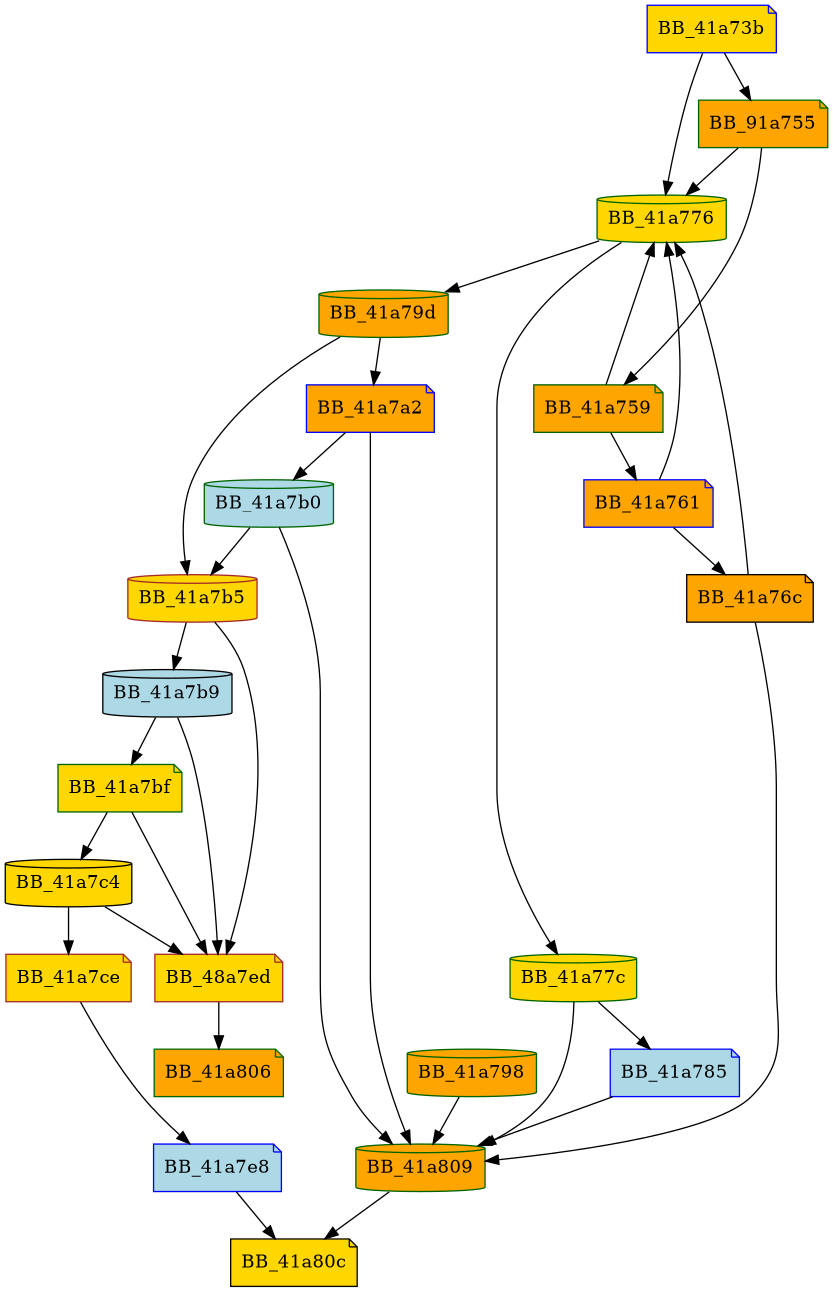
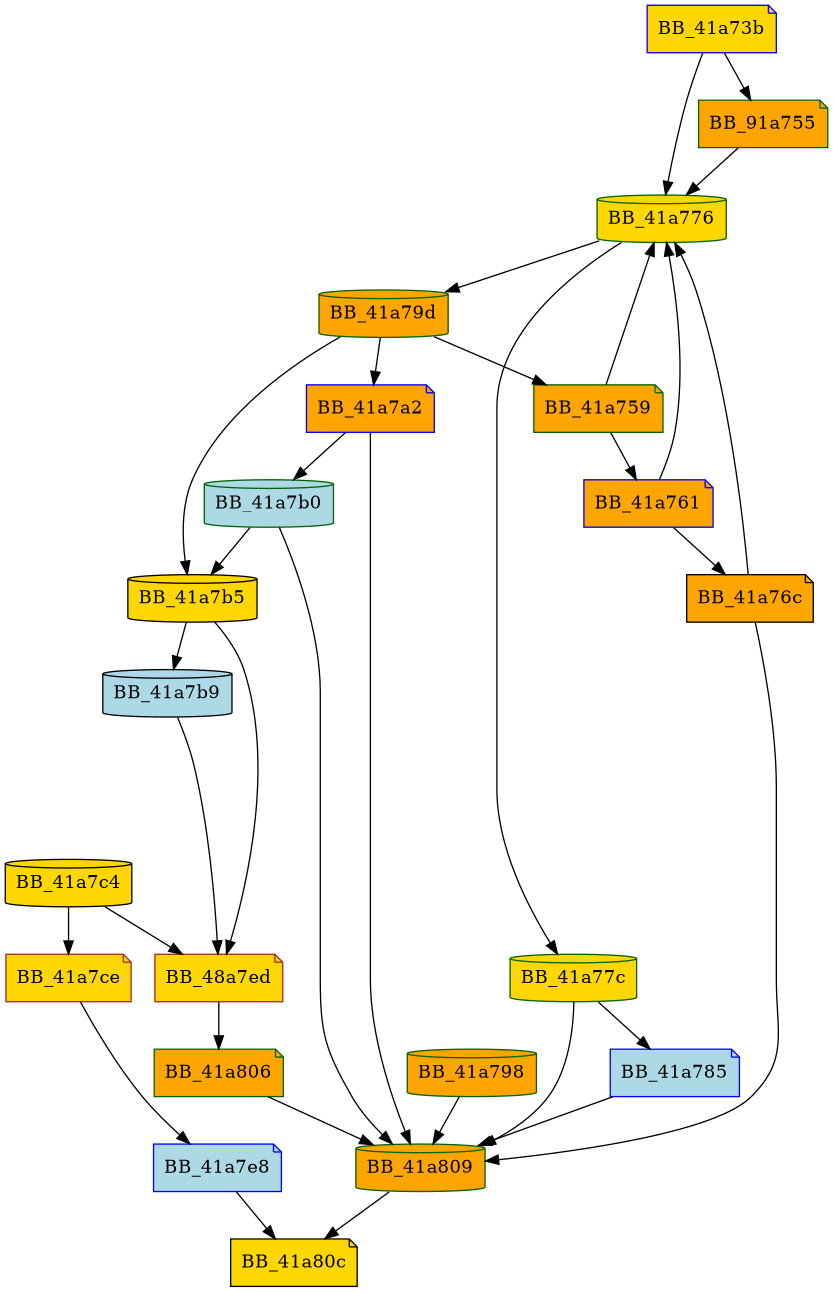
(720, 273) -> (484, 358)
(192, 598) -> (192, 598)
(120, 788) -> none
none -> (314, 1118)
